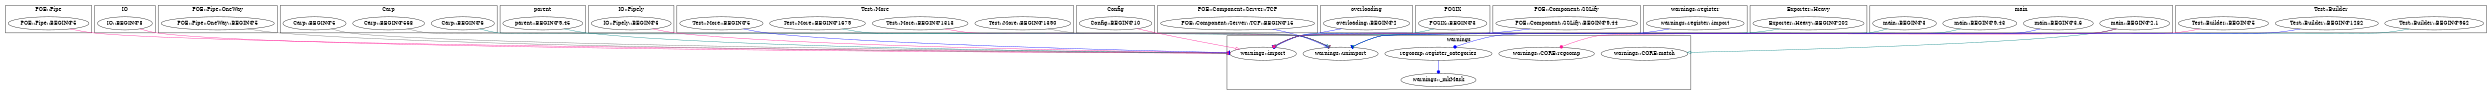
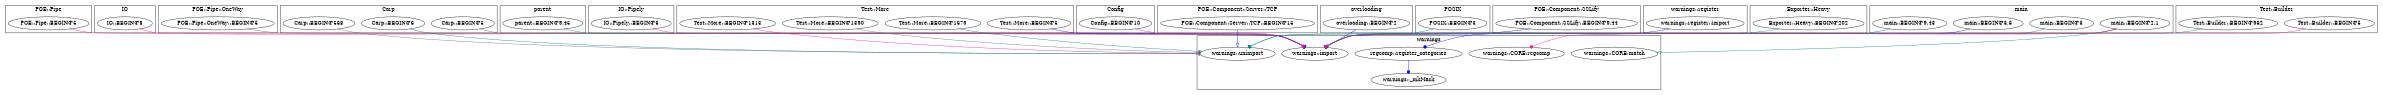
(2327, 23) -> none
